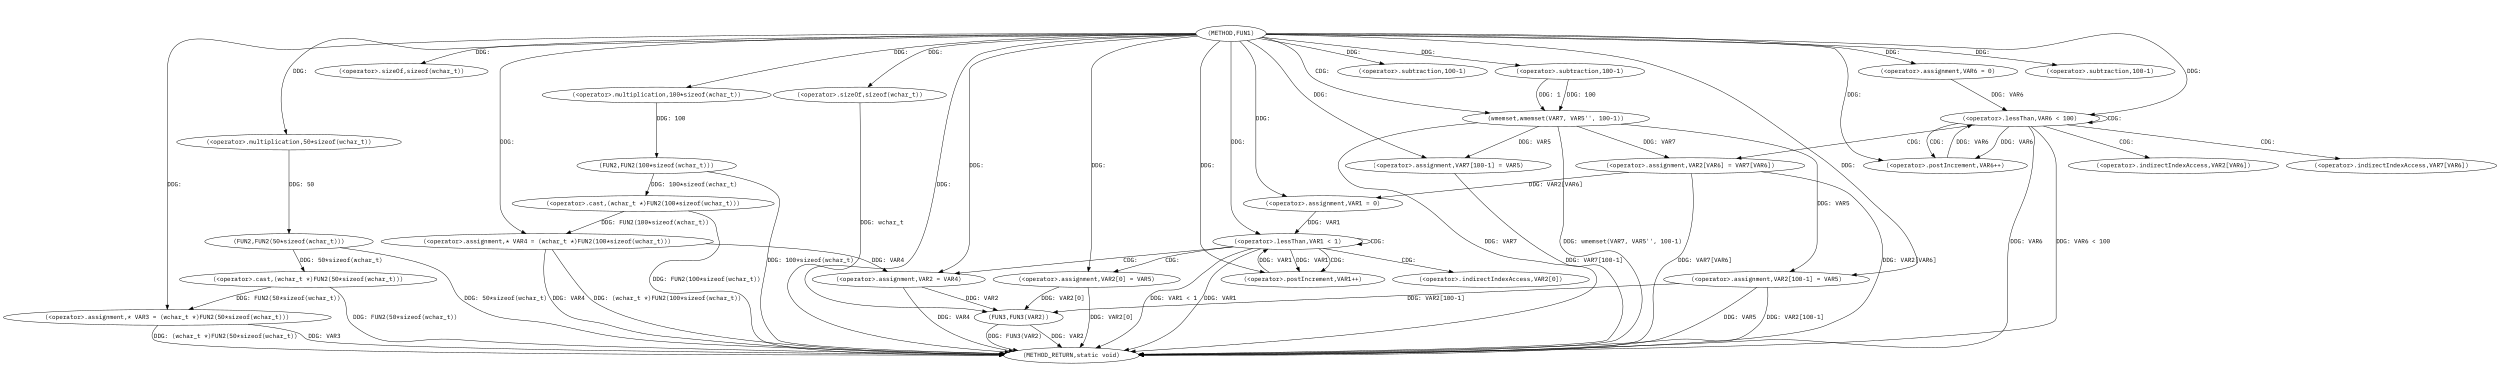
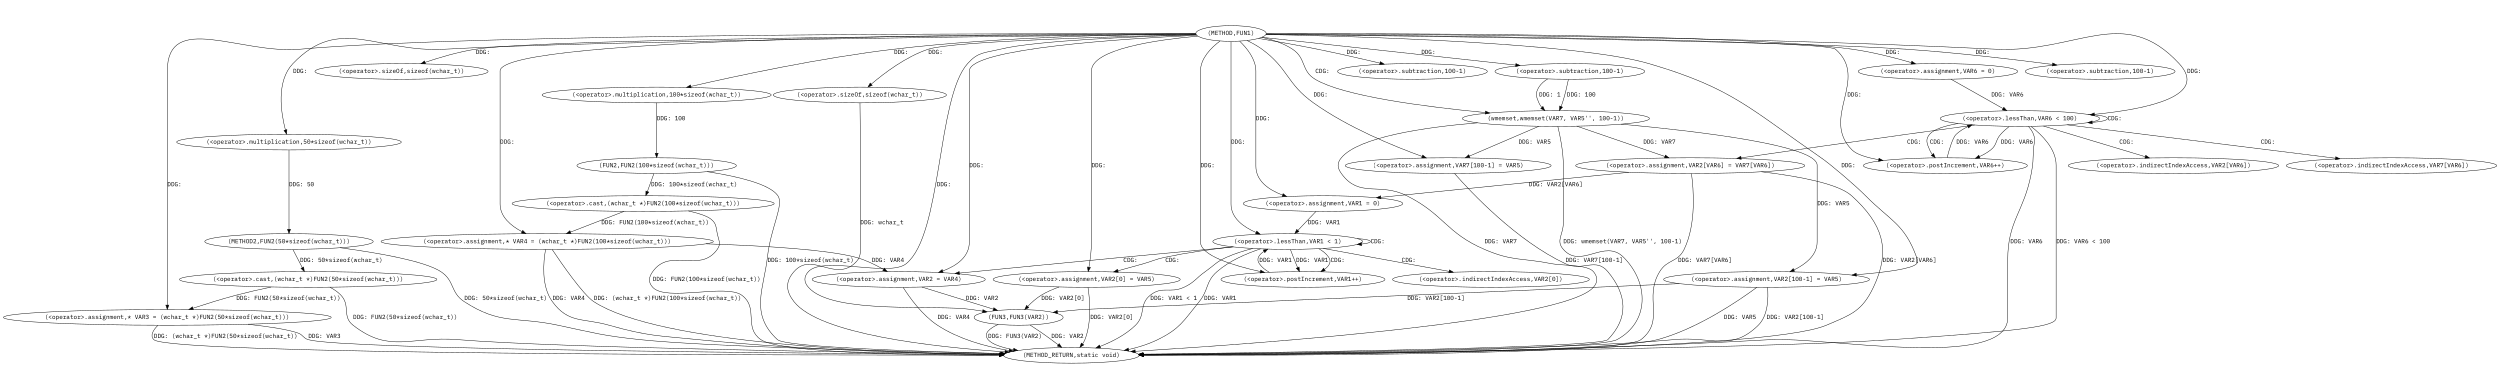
(289, 242) -> (289, 242)
